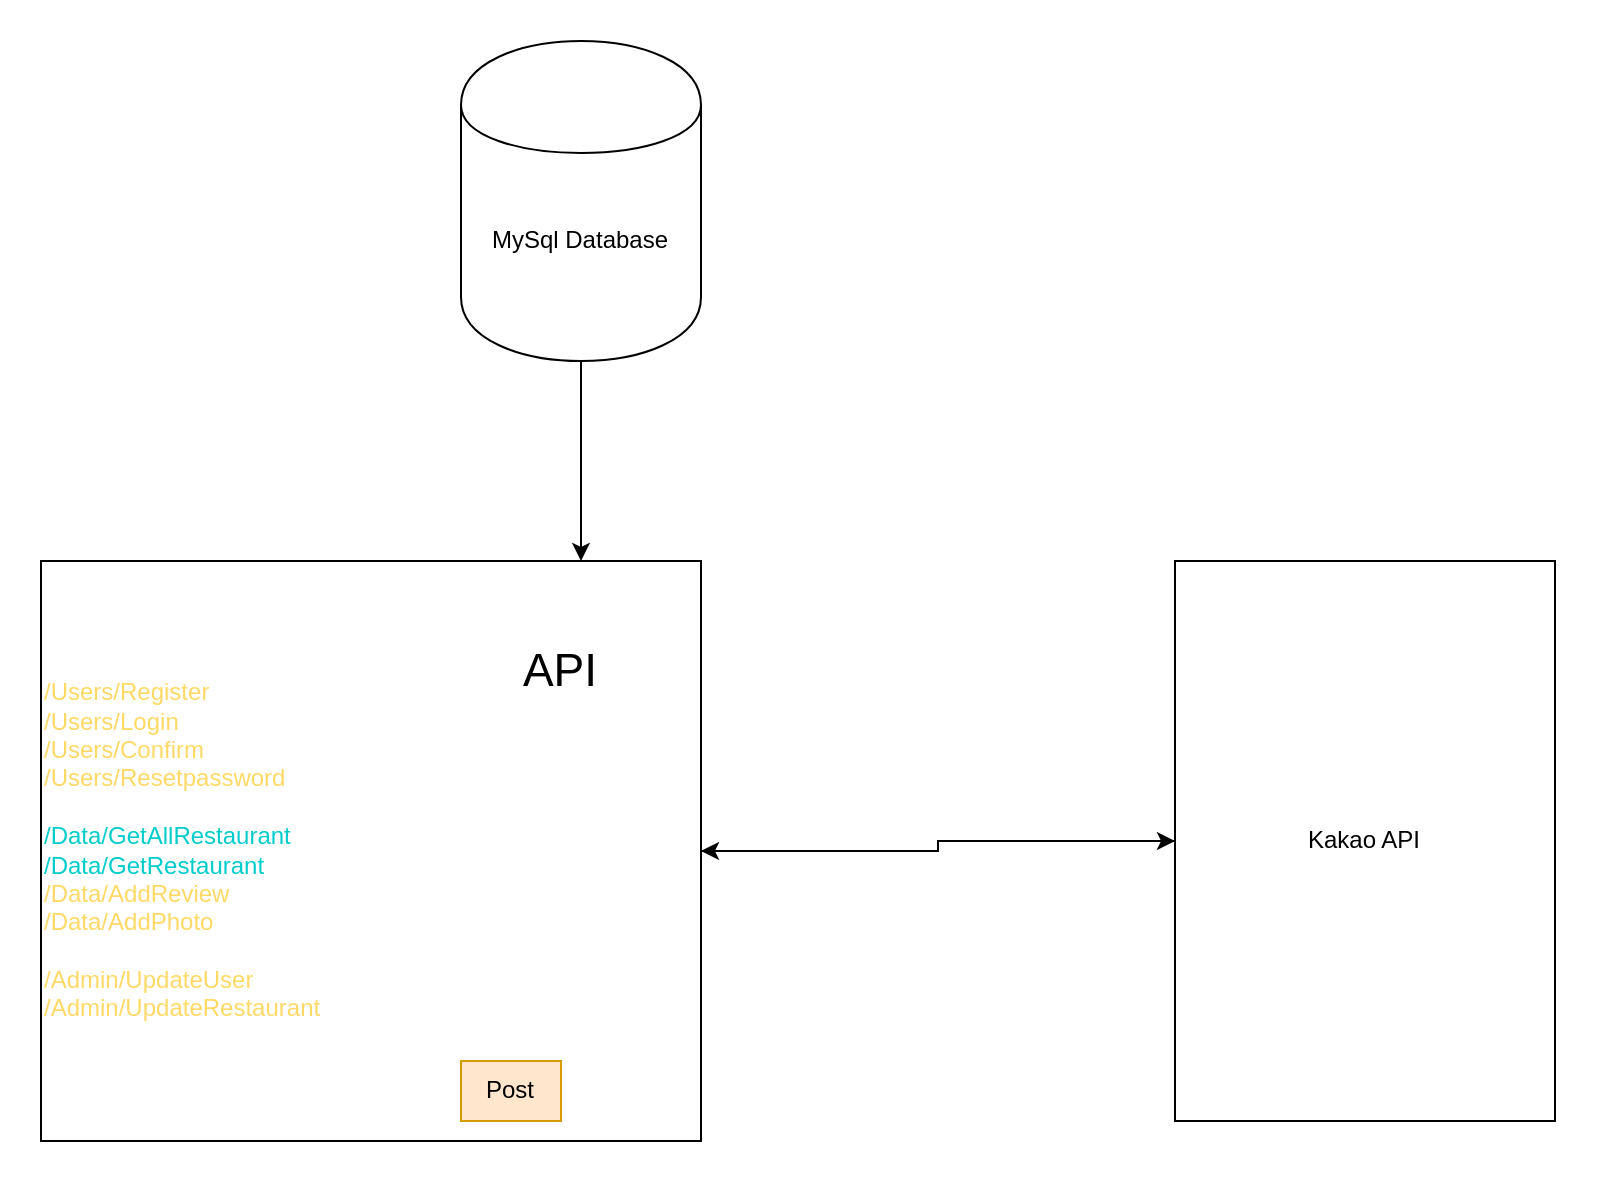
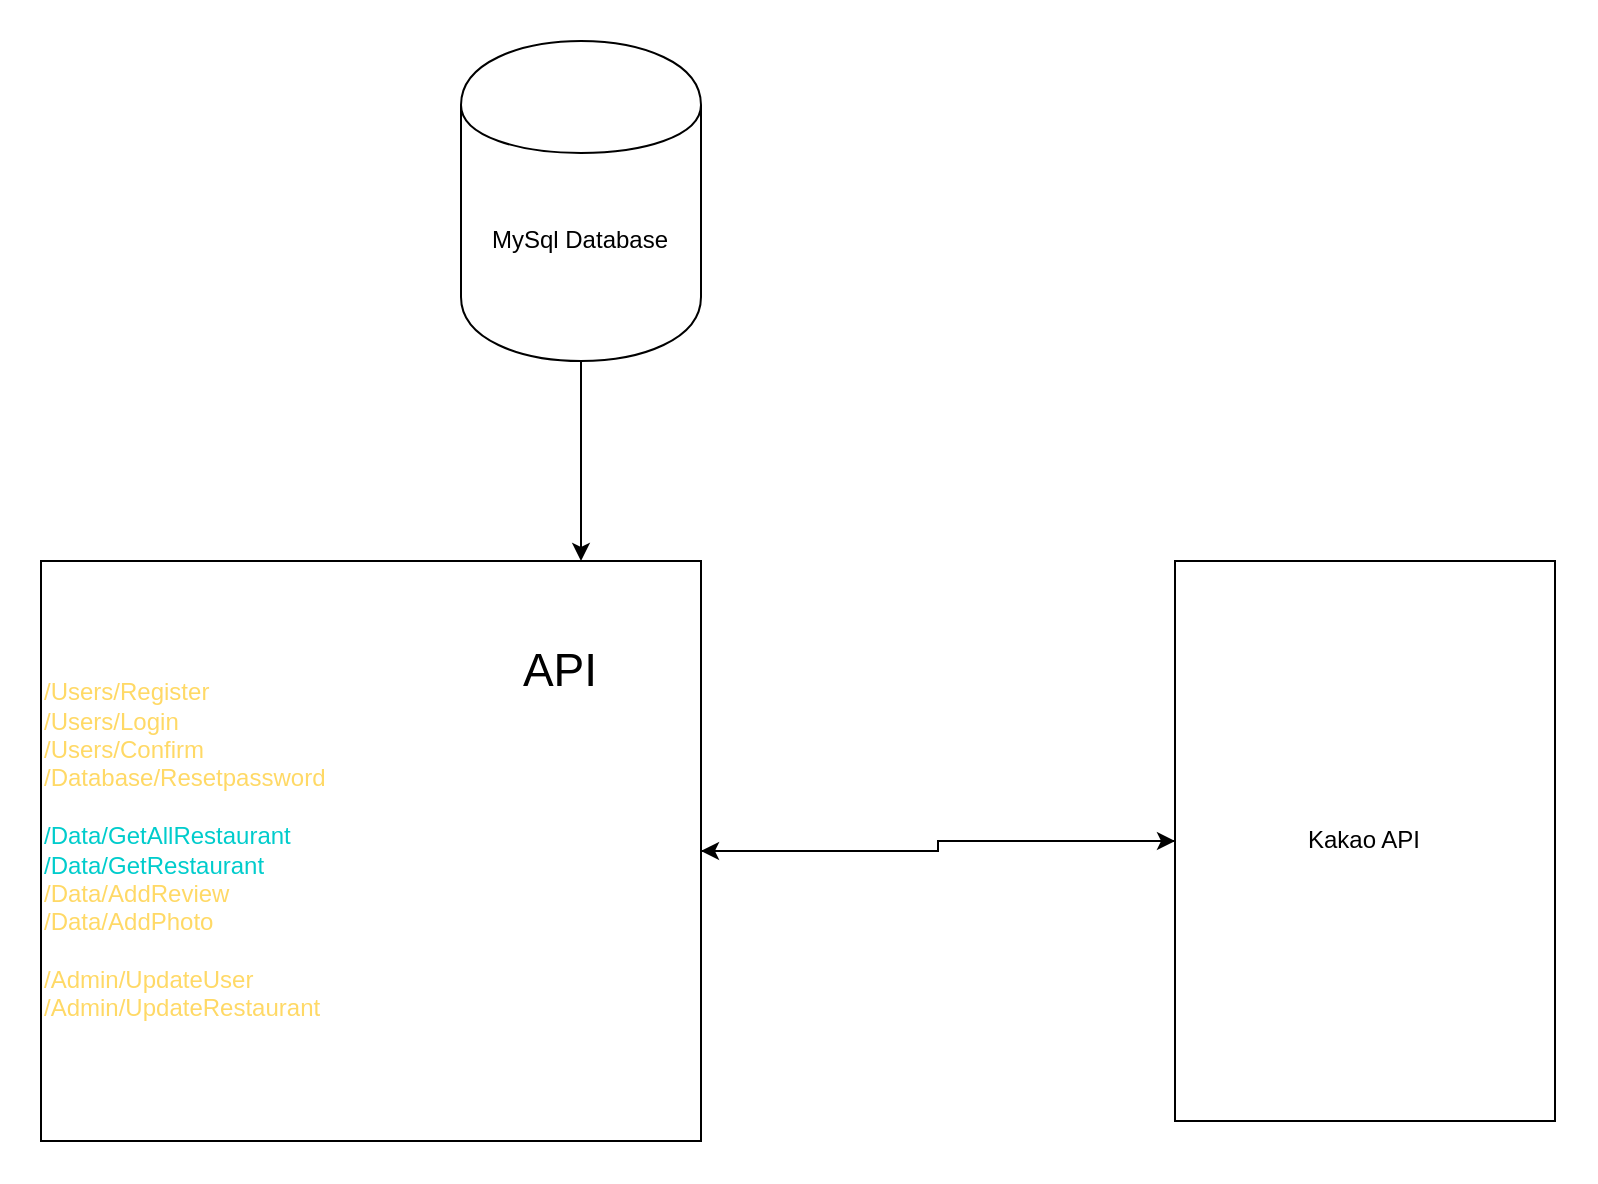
(196, 851) -> (200, 851)
(511, 1091) -> none
